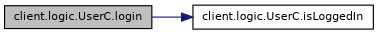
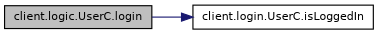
(283, 17) -> (283, 17)
